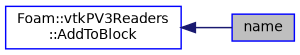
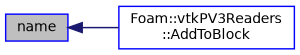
(214, 28) -> (101, 28)
